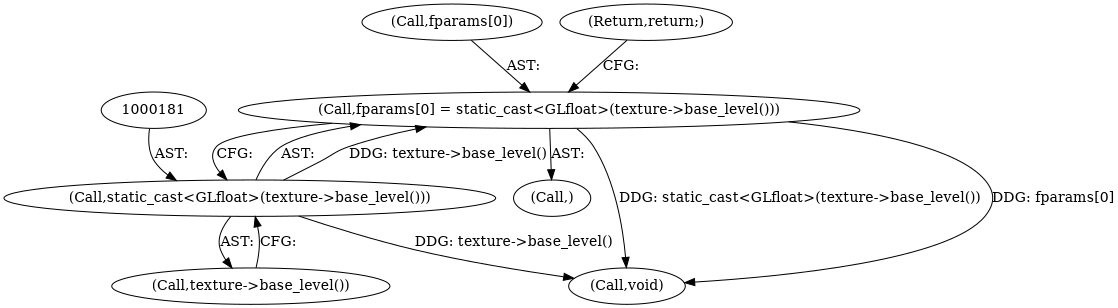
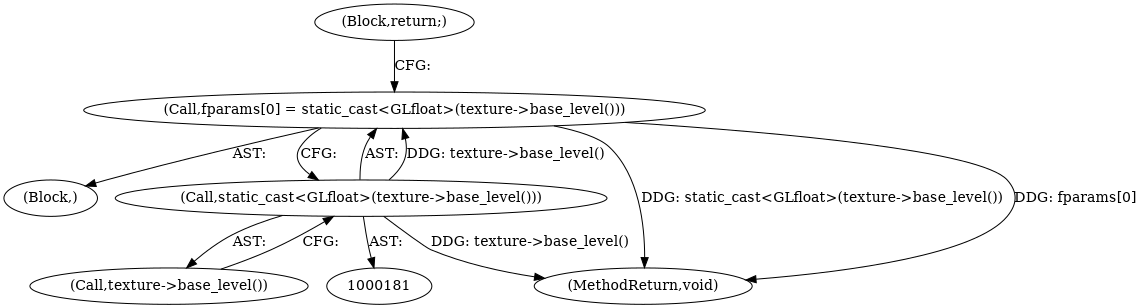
(452, 22) -> none
(646, 22) -> (394, 22)
(151, 155) -> (367, 237)
(552, 198) -> (51, 198)
(627, 286) -> (643, 286)
